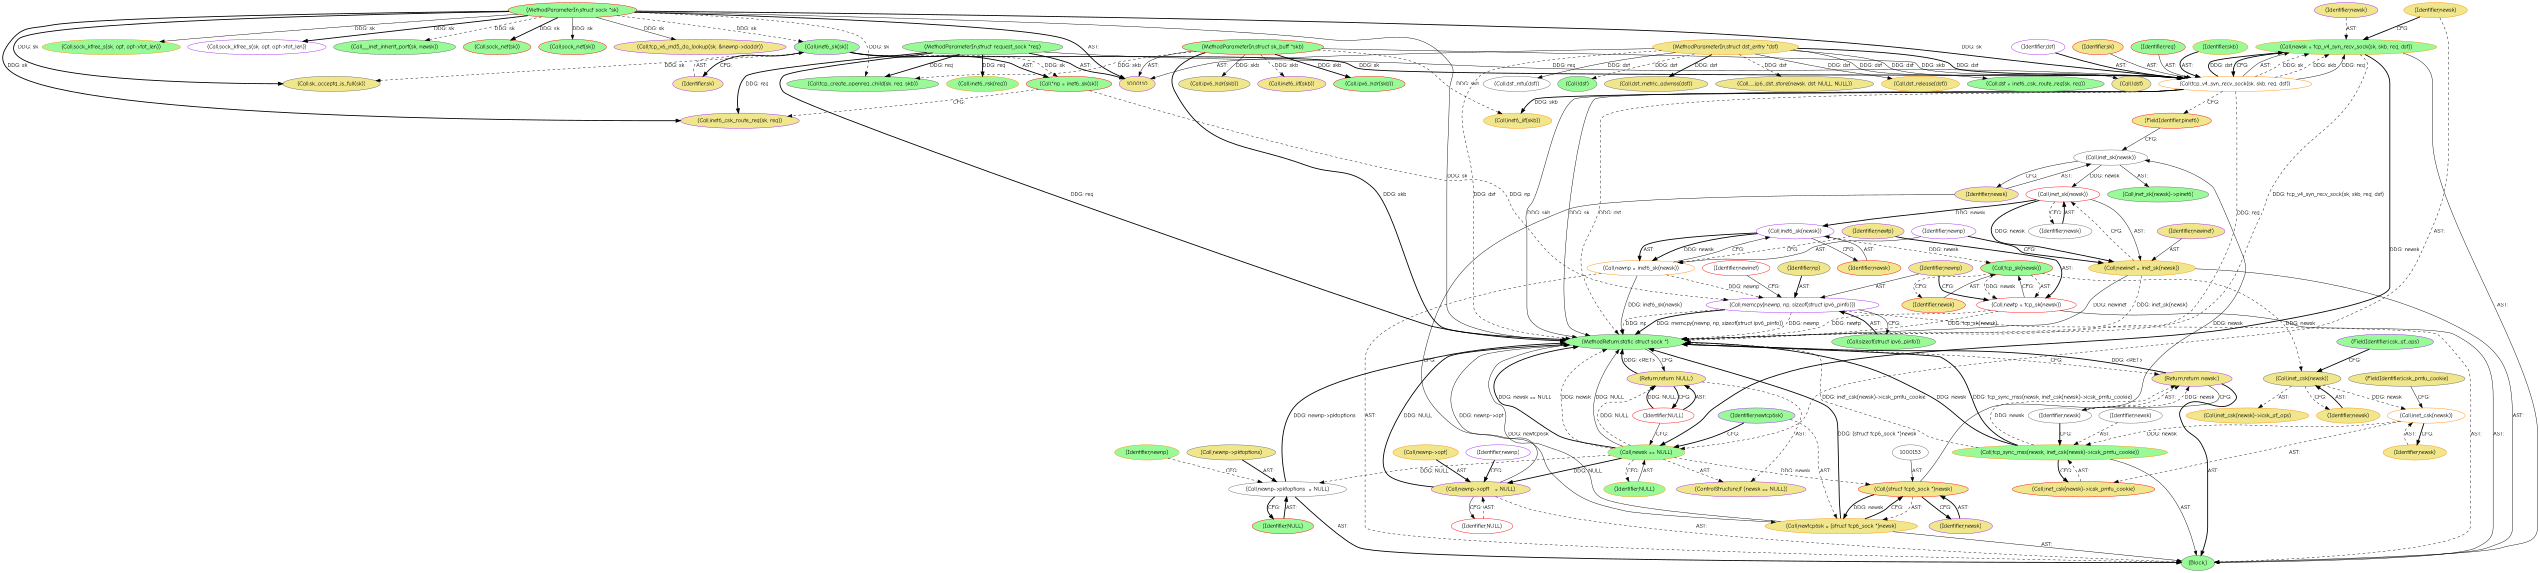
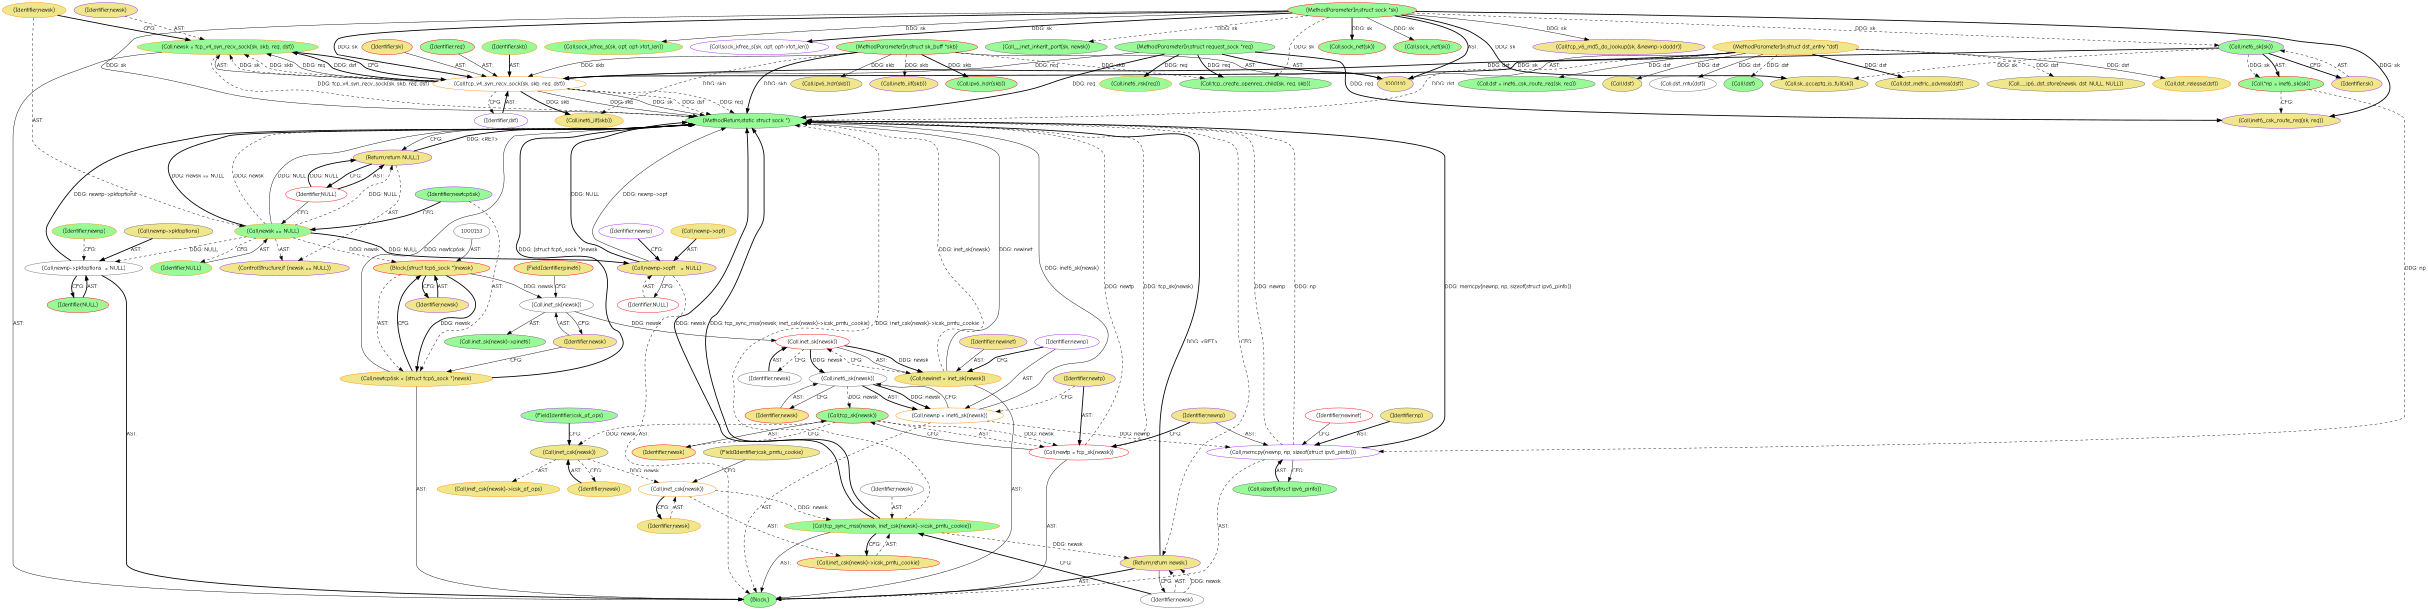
(2205, 101) -> (489, 100)
(1795, 231) -> (848, 379)
(2141, 338) -> none
(1913, 489) -> (432, 268)
